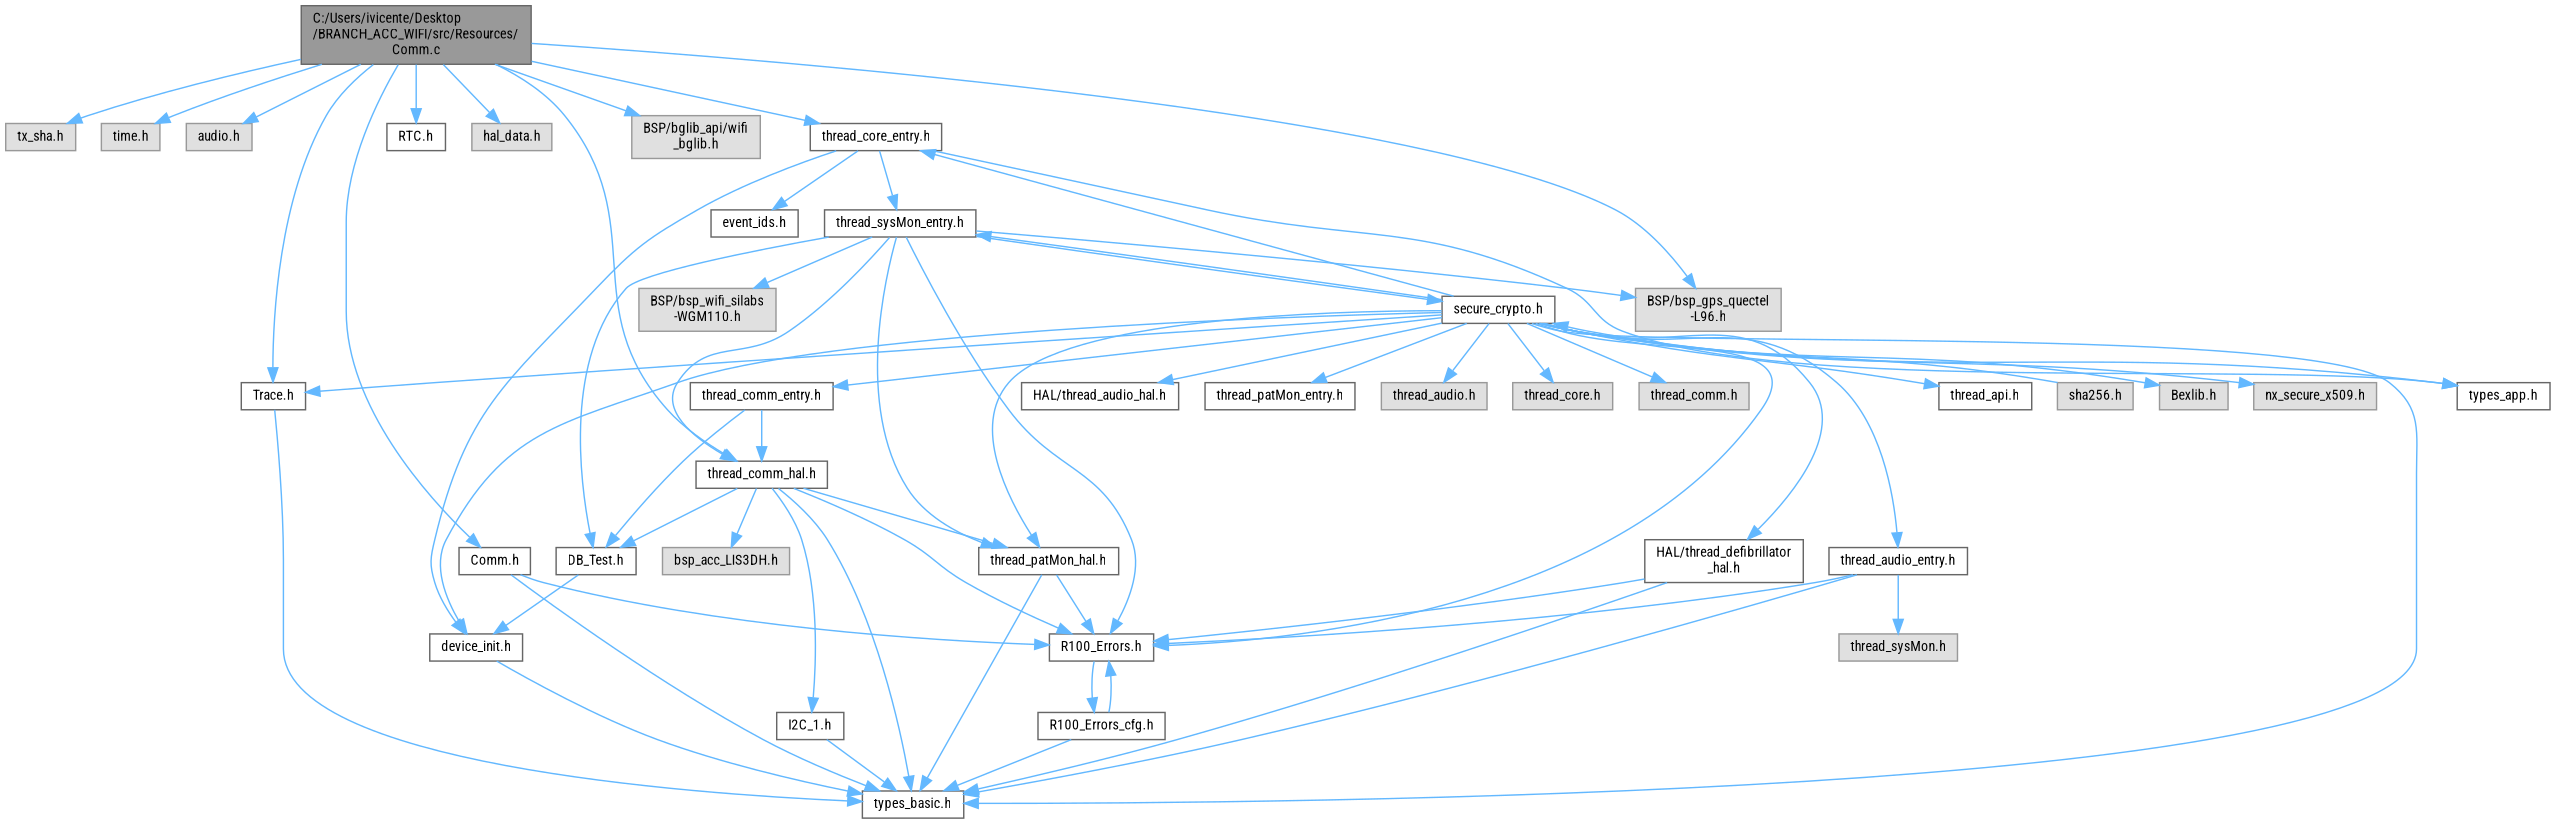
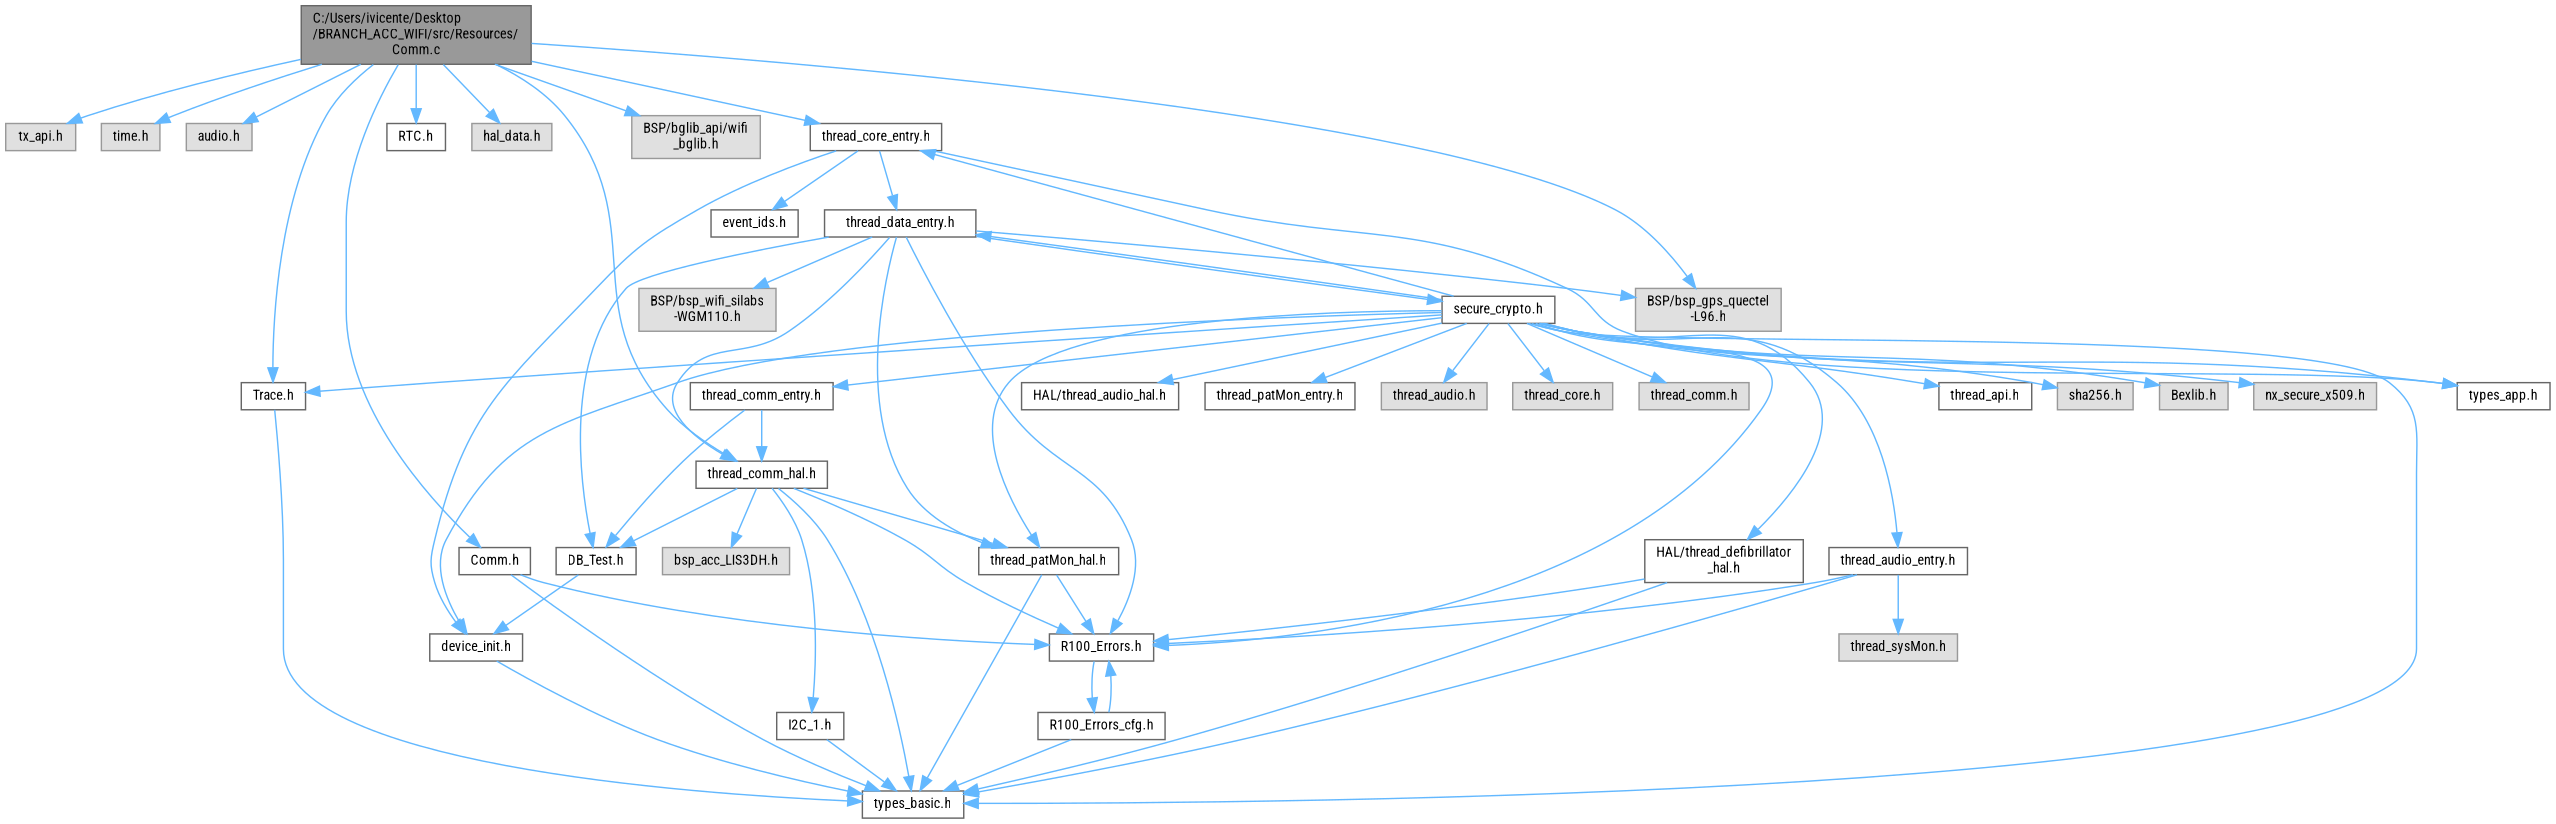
(41, 137) -> (41, 137)
(900, 223) -> (900, 223)
(1812, 357) -> (1785, 357)
